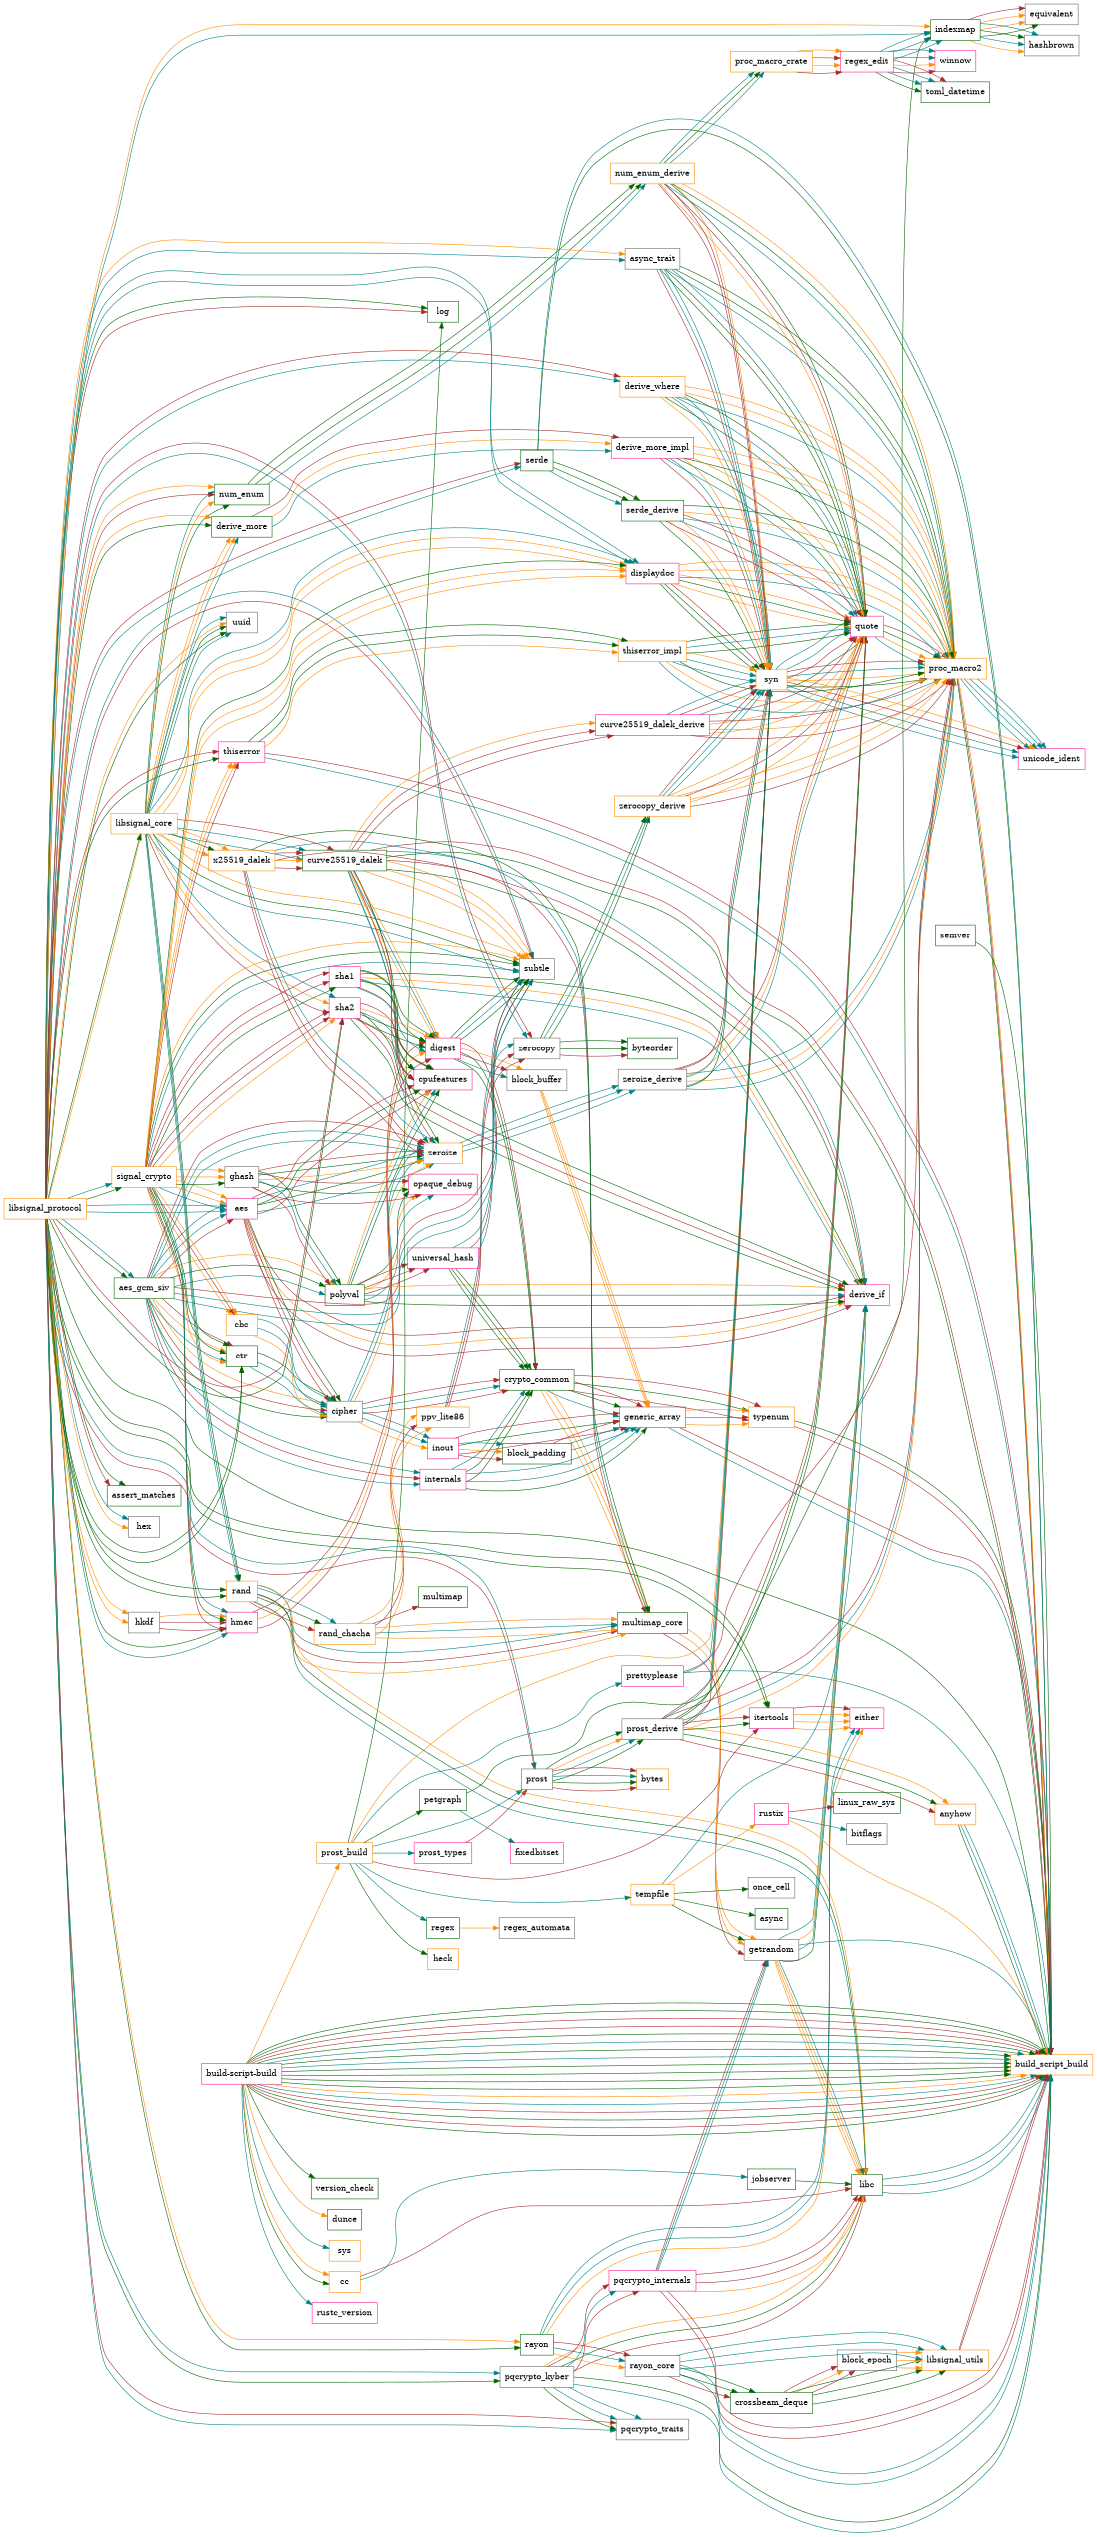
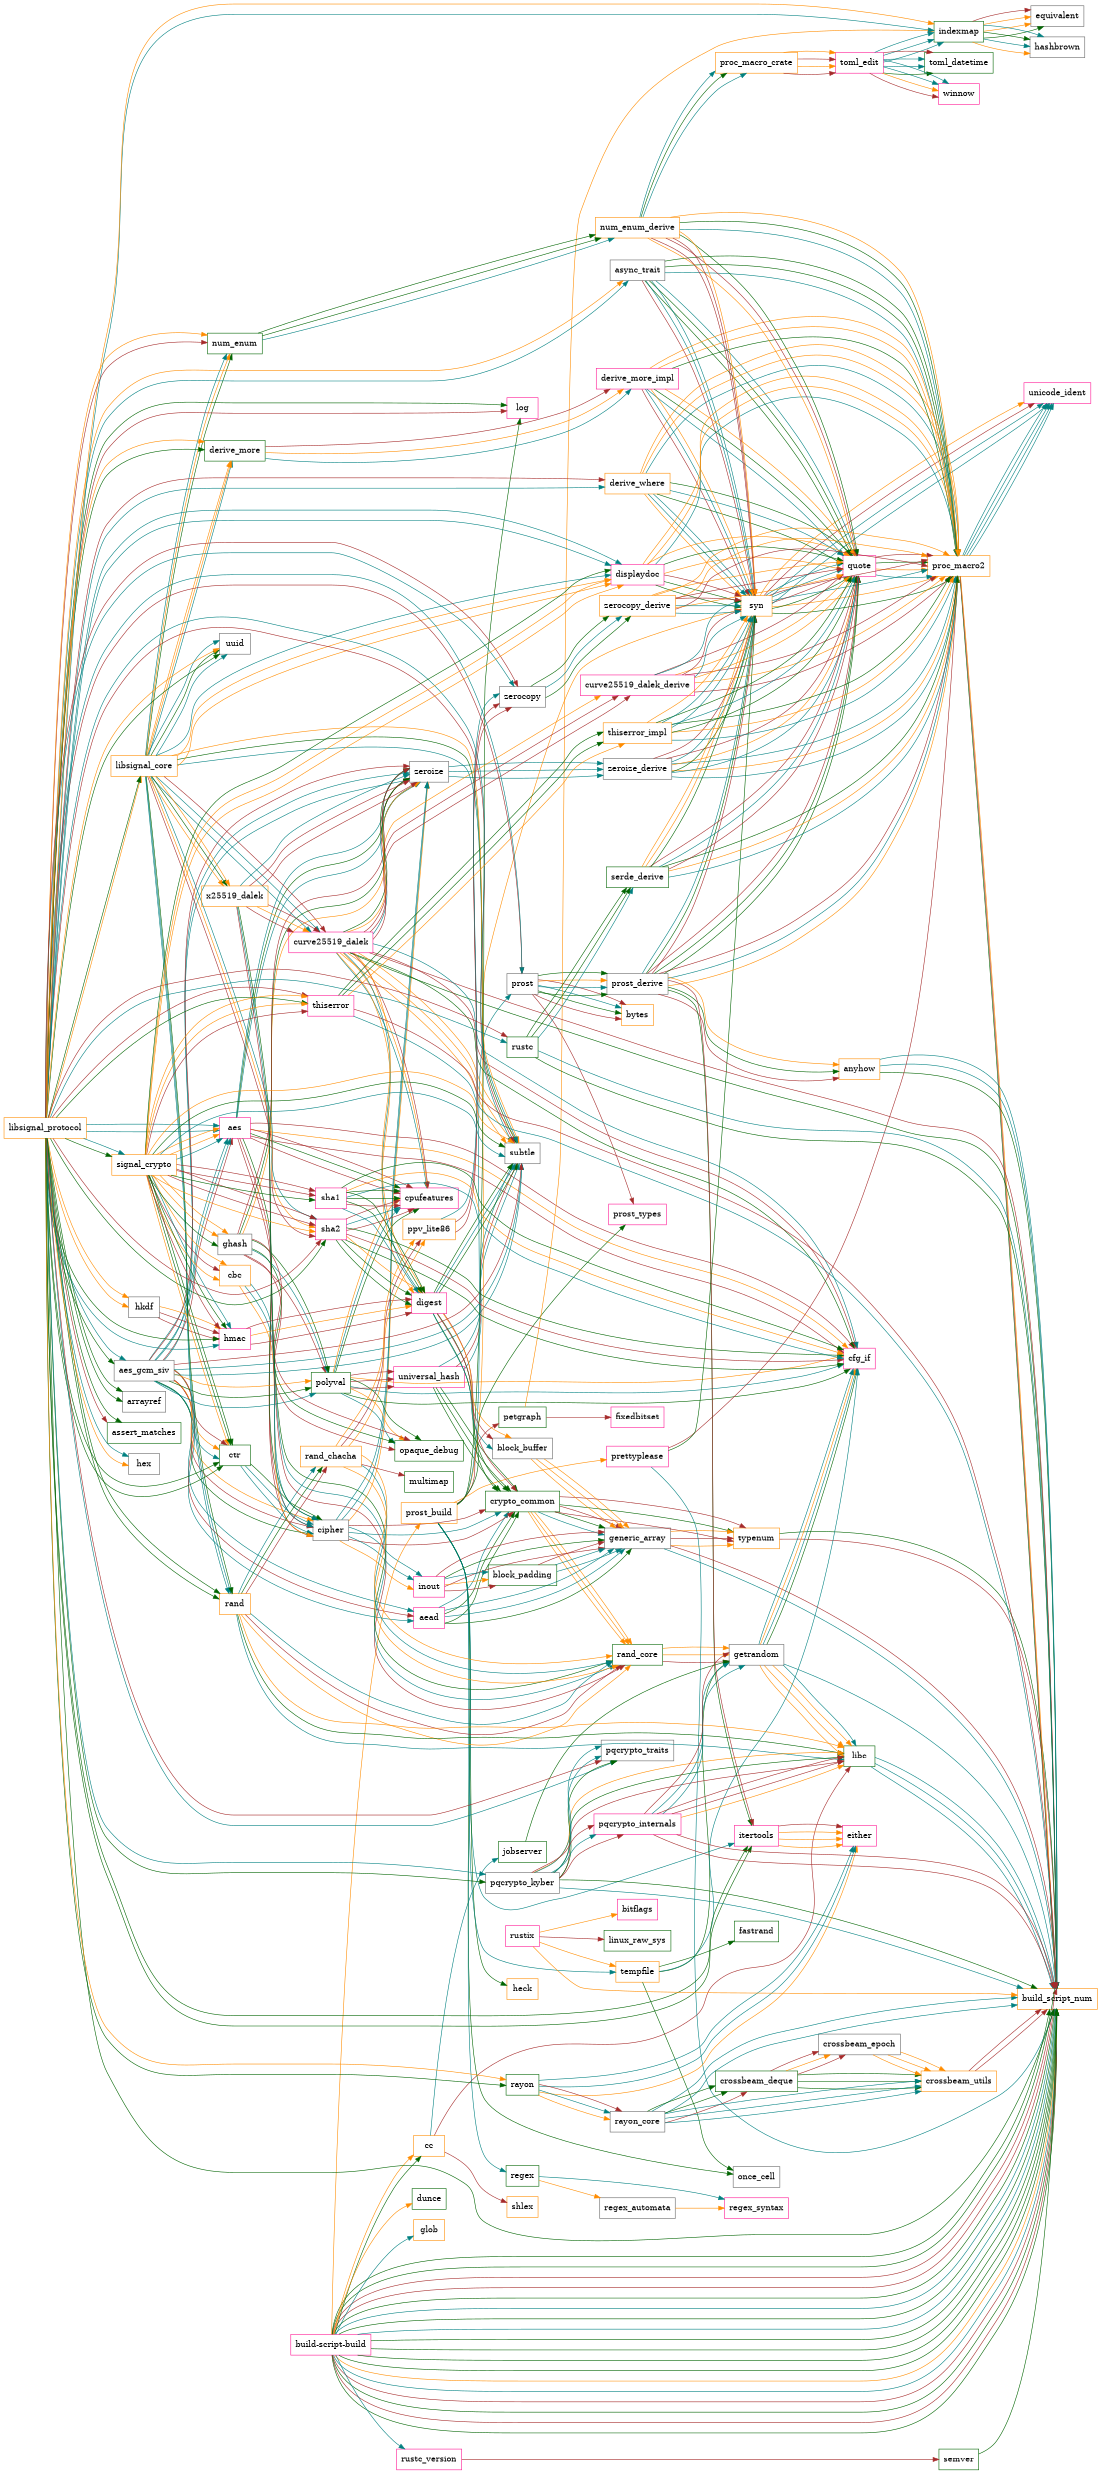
(867, 62) -> (859, 63)
(443, 312) -> (522, 408)
(537, 461) -> (522, 1047)
(345, 861) -> (331, 942)
(905, 1028) -> (566, 634)
(652, 1048) -> none
(443, 1153) -> (429, 772)
(443, 1184) -> (429, 1451)
(742, 1192) -> (730, 1023)
(144, 1288) -> (144, 1371)
(867, 1295) -> (859, 1359)
none -> (144, 1402)
(443, 1480) -> (429, 1618)
(652, 1623) -> (637, 1655)
(480, 1759) -> (525, 1474)
(496, 1820) -> (590, 1092)
(815, 1823) -> (576, 1924)
(484, 1826) -> (576, 1417)
(390, 1828) -> (475, 1465)
(867, 1834) -> (637, 1910)
(391, 1853) -> (513, 1354)
(710, 1856) -> (574, 1954)
(589, 1865) -> (485, 1899)
(771, 1919) -> (757, 1931)
none -> (473, 2042)
(1052, 2065) -> (1057, 1999)
(824, 2183) -> (602, 1717)
(345, 2189) -> none
none -> (522, 2207)
none -> (757, 2208)
(345, 2251) -> (429, 2230)
(867, 2360) -> (859, 2044)
(955, 2360) -> (959, 2081)
none -> (697, 2459)
